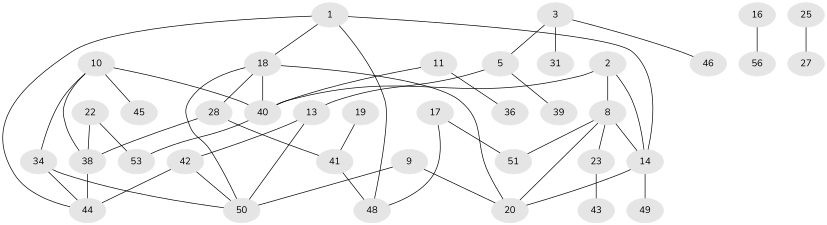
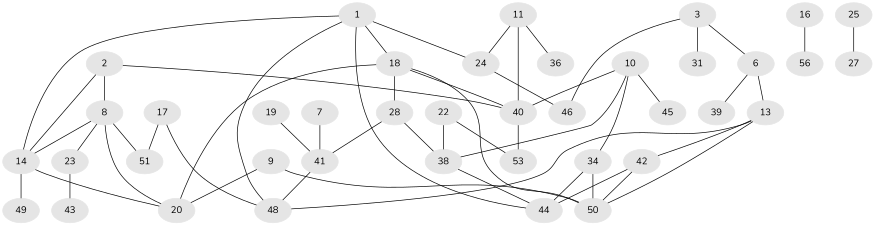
none -> (481, 64)
(500, 64) -> (756, 64)
none -> (320, 113)
none -> (528, 179)
